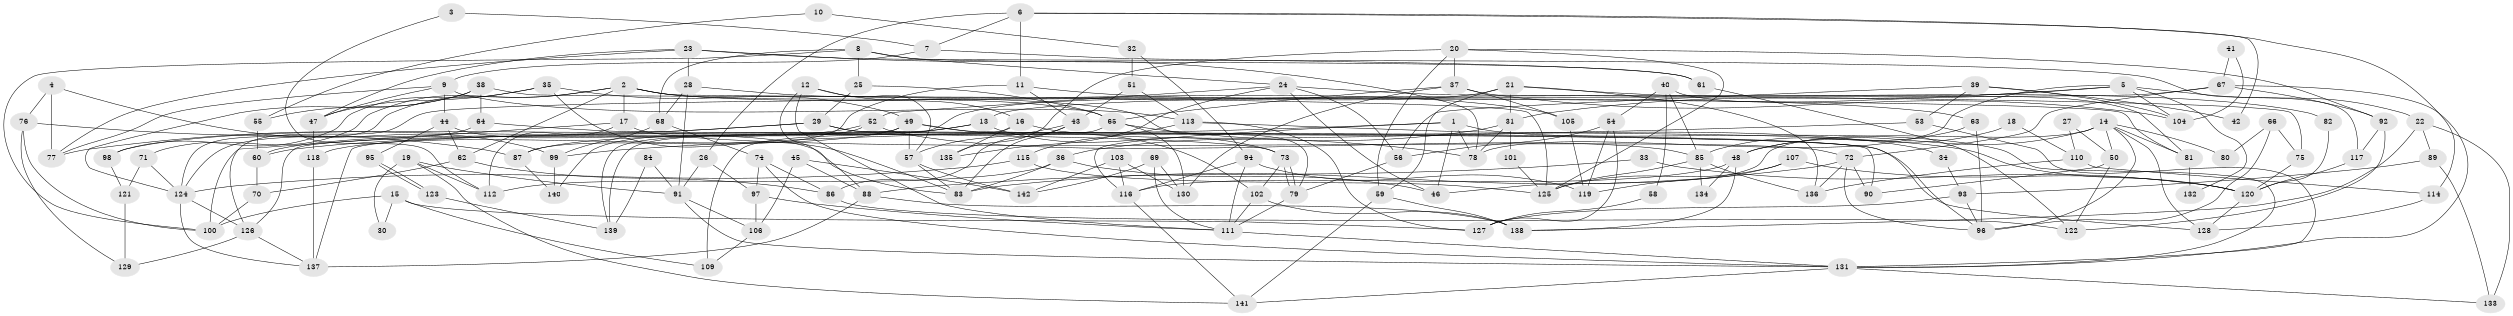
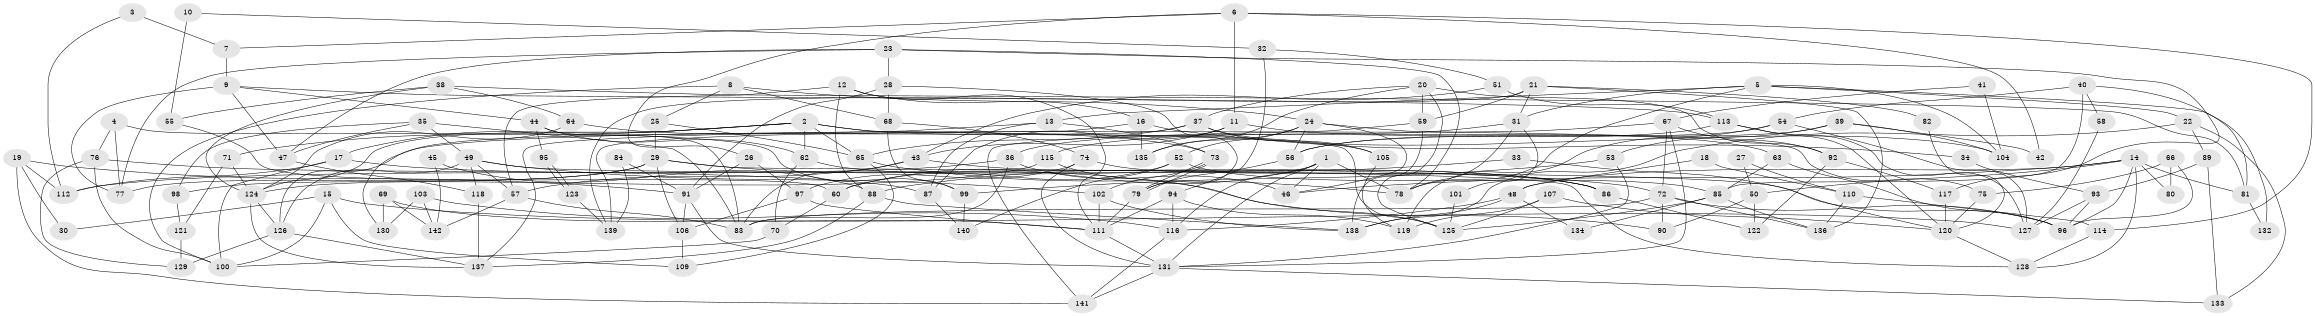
(1702, 85) -> none
(1176, 154) -> none
(779, 196) -> (665, 196)
